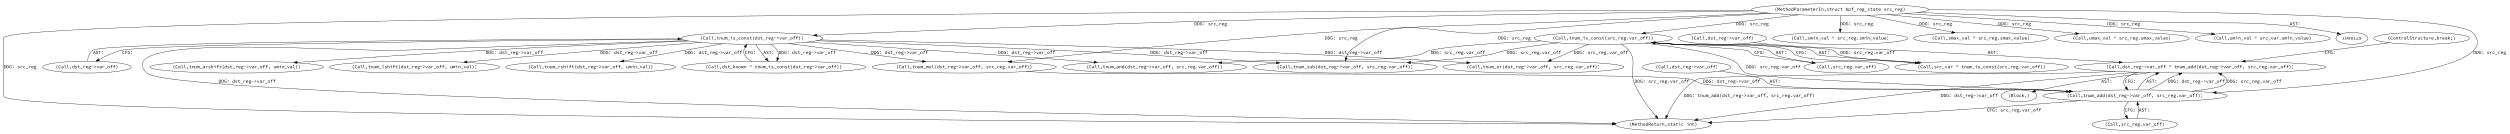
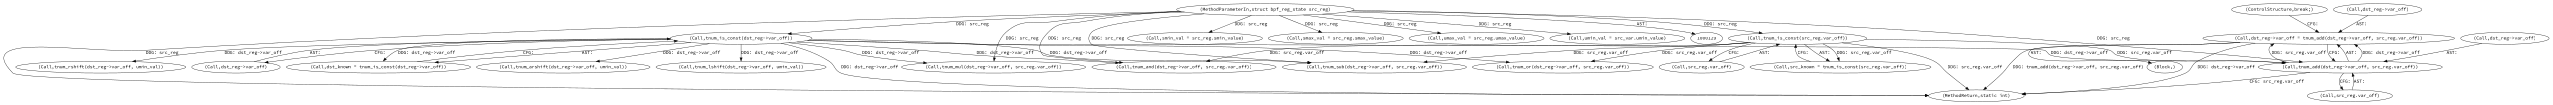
none -> (1062, 24)
(1982, 67) -> (1841, 67)
(1548, 75) -> (1731, 46)
